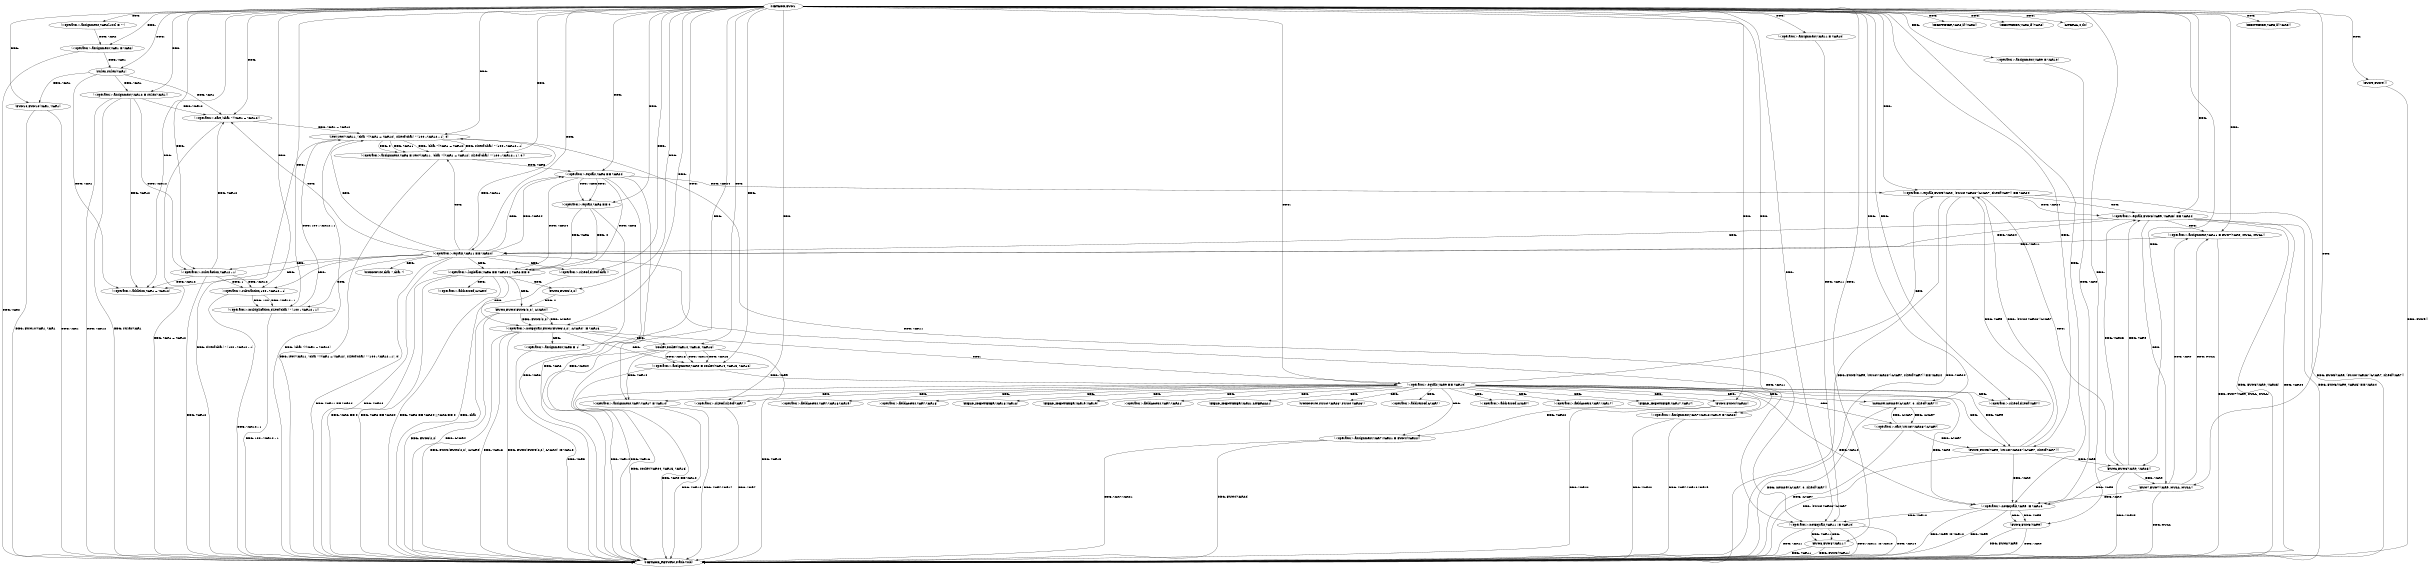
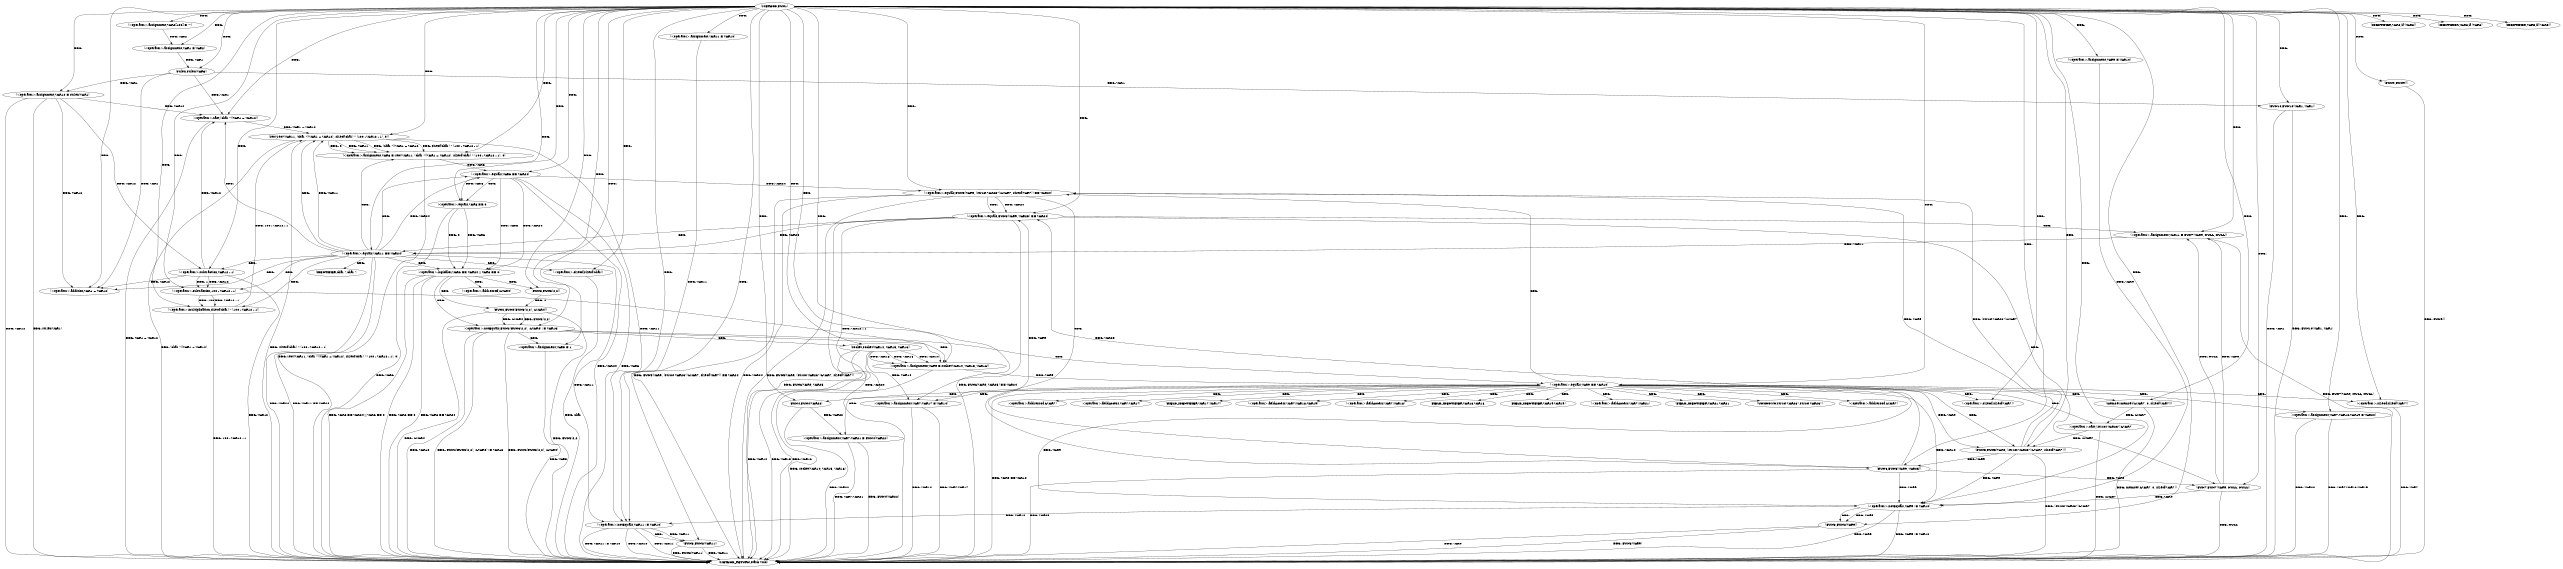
(2075, 25) -> none
(112, 72) -> (192, 72)
(384, 273) -> (337, 273)
(1240, 404) -> (1703, 404)
(1891, 416) -> none
(659, 469) -> (818, 469)
(238, 549) -> (599, 303)
(45, 557) -> none
